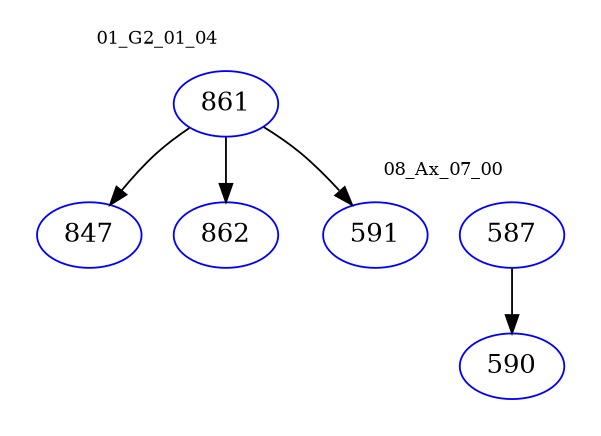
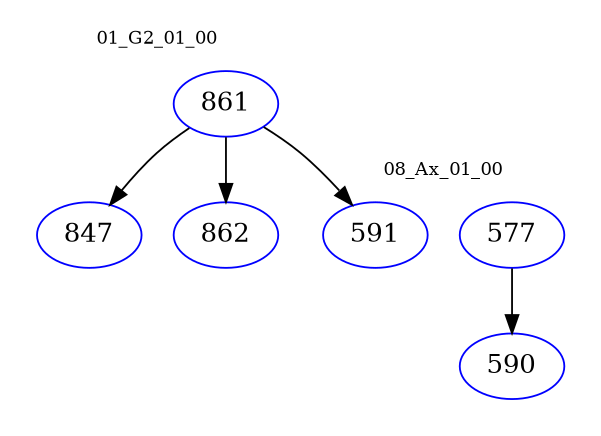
(158, 39) -> (158, 39)
(444, 170) -> (444, 170)
(512, 235) -> (512, 235)
